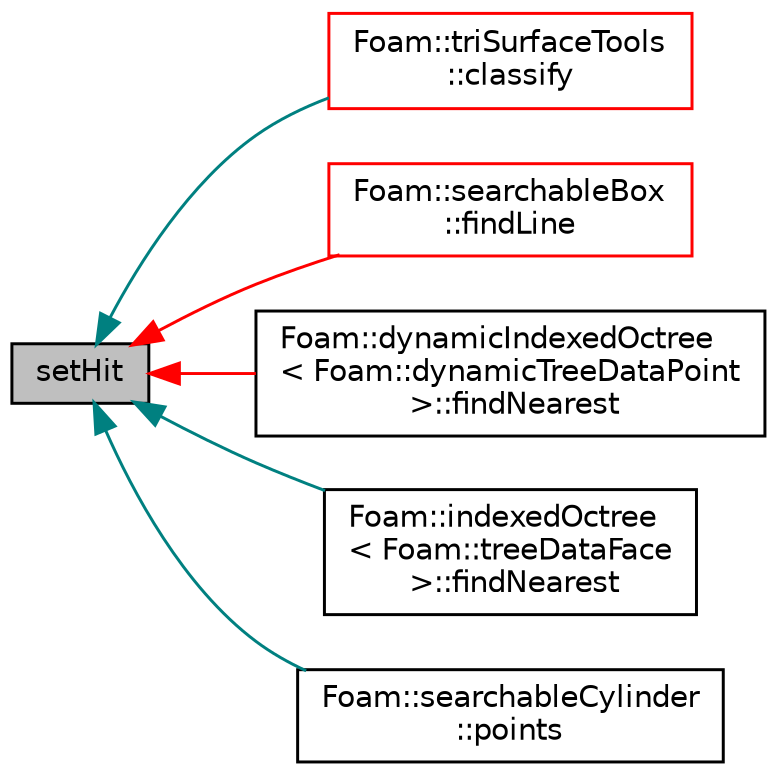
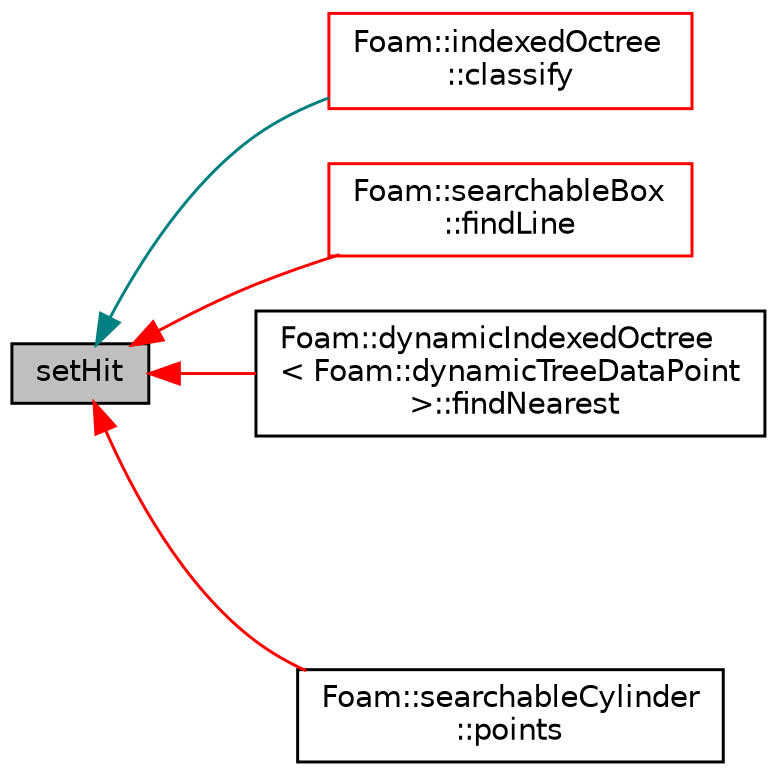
(510, 61) -> (510, 61)
(510, 552) -> none
(185, 569) -> (185, 569)
